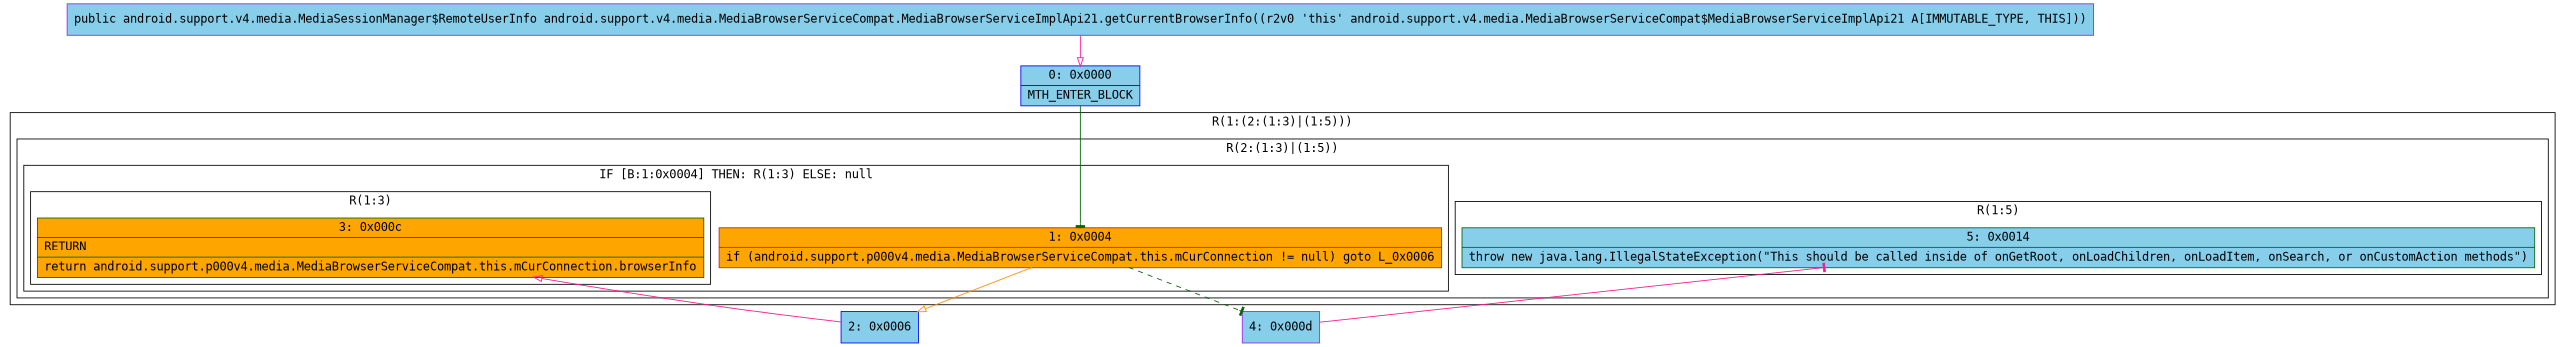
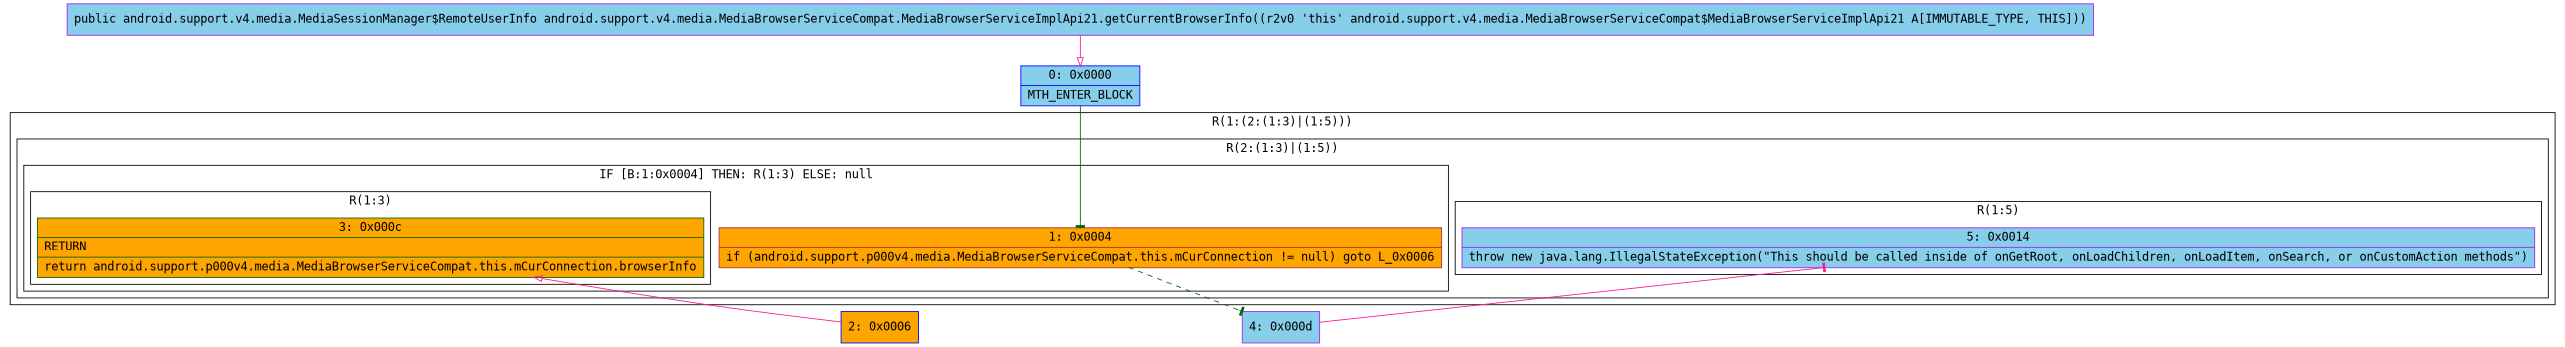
(1998, 248) -> (1998, 248)
(984, 286) -> none
(880, 327) -> (880, 327)
